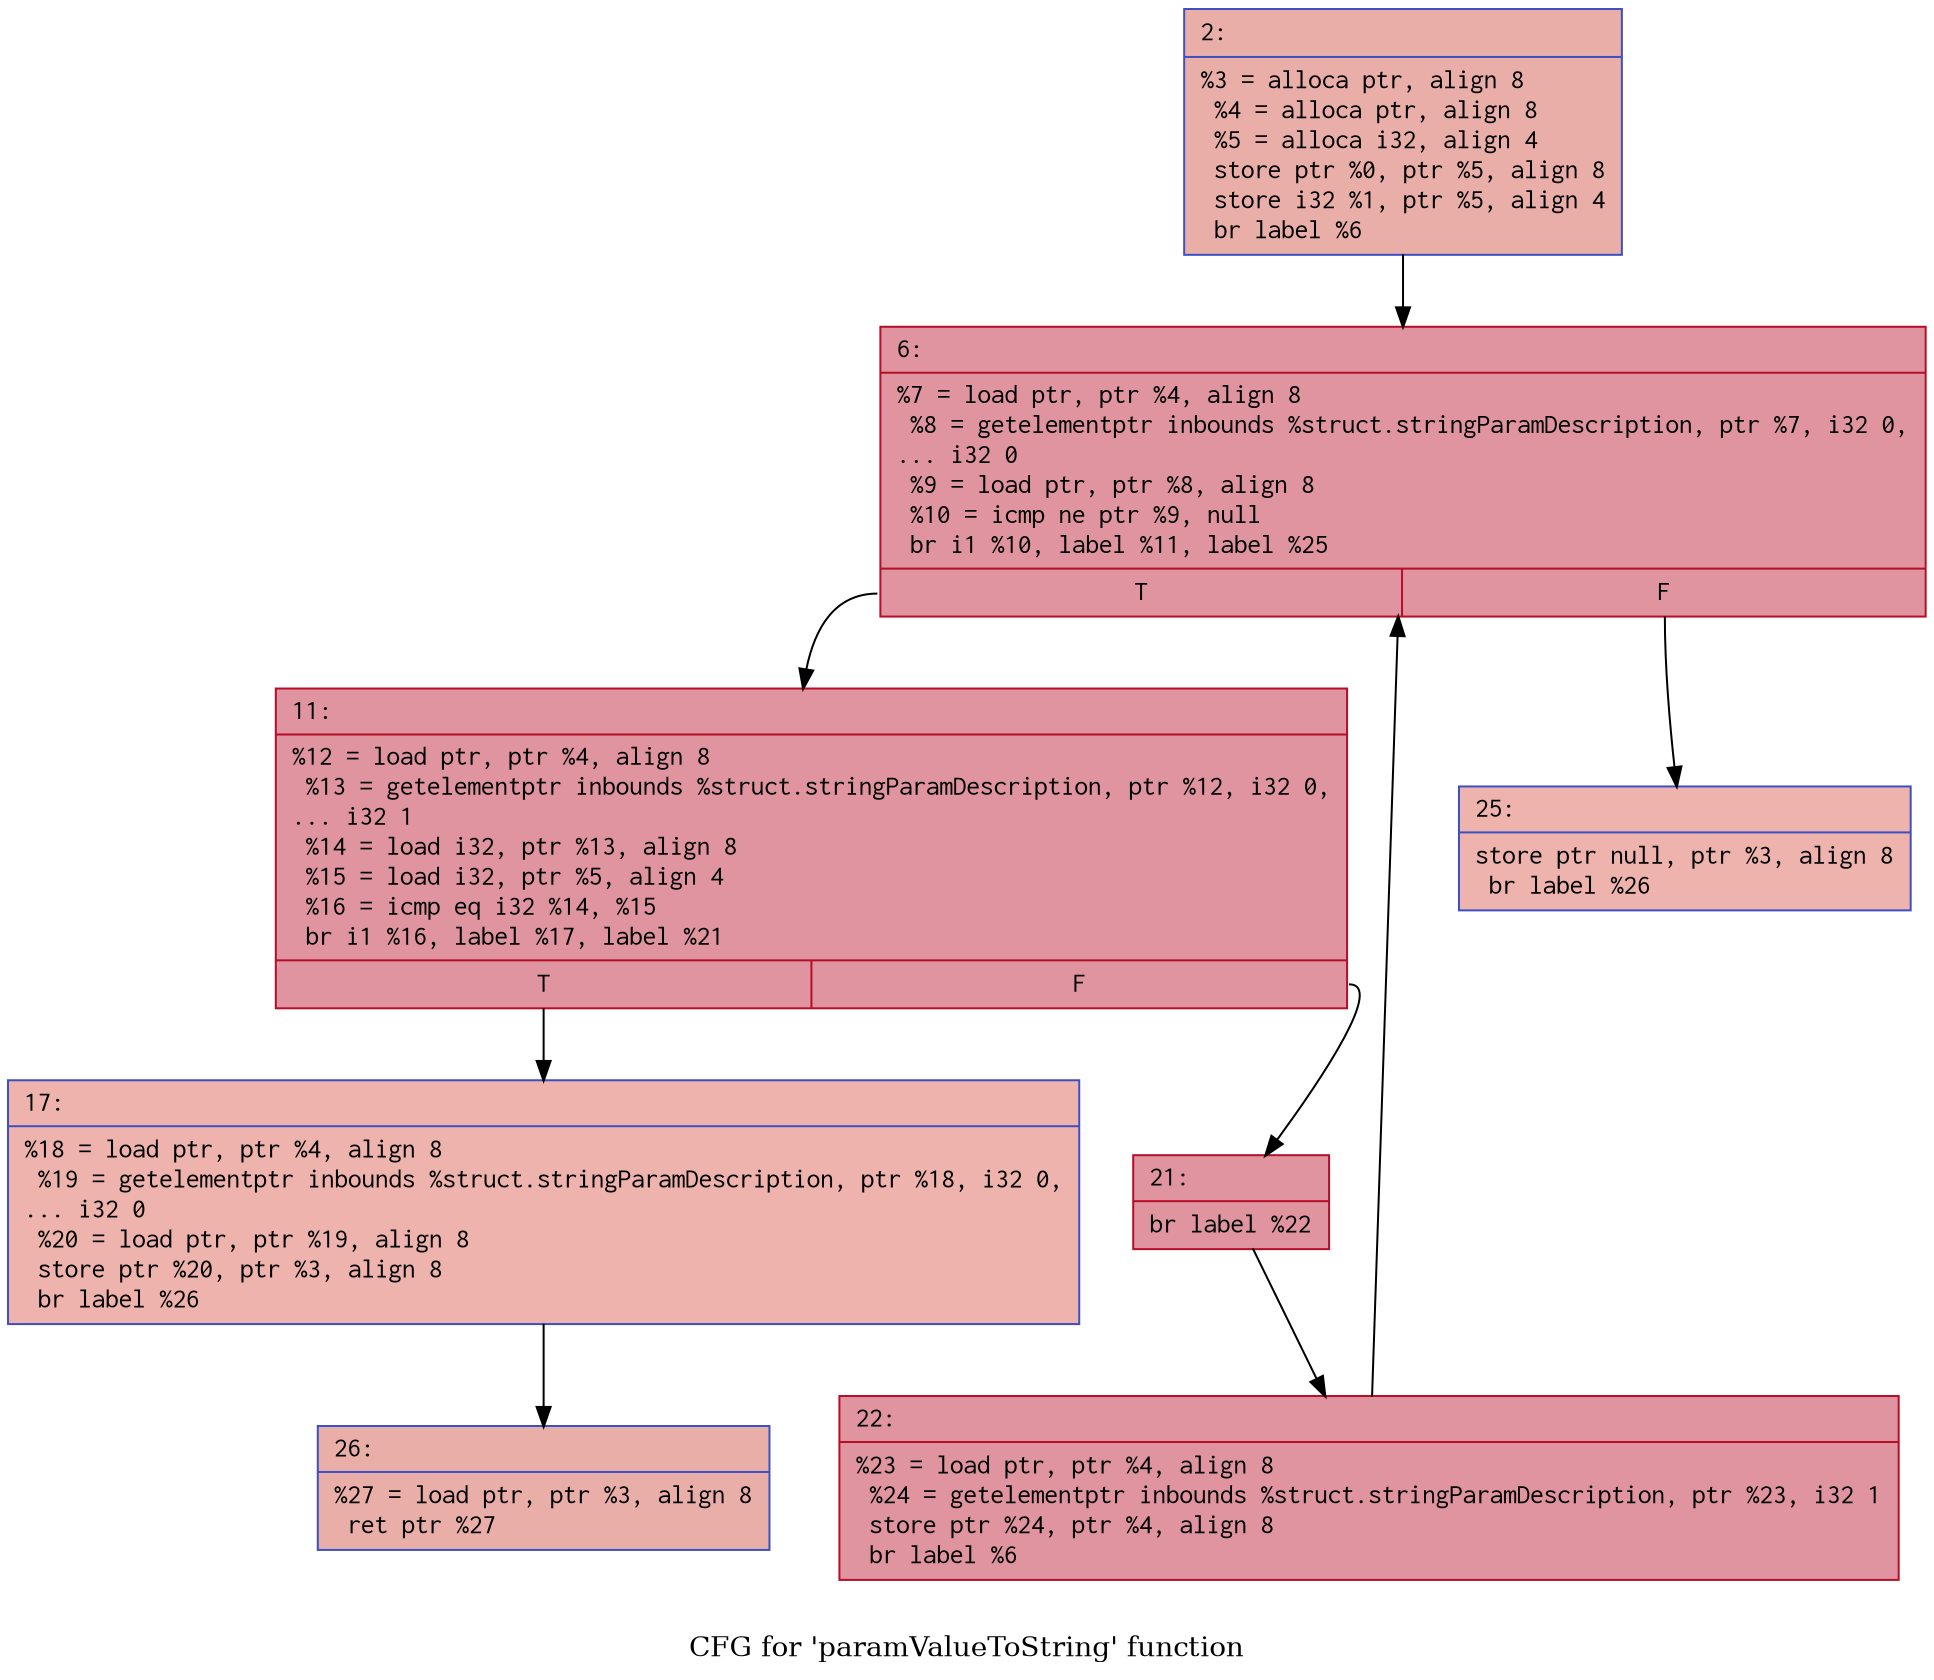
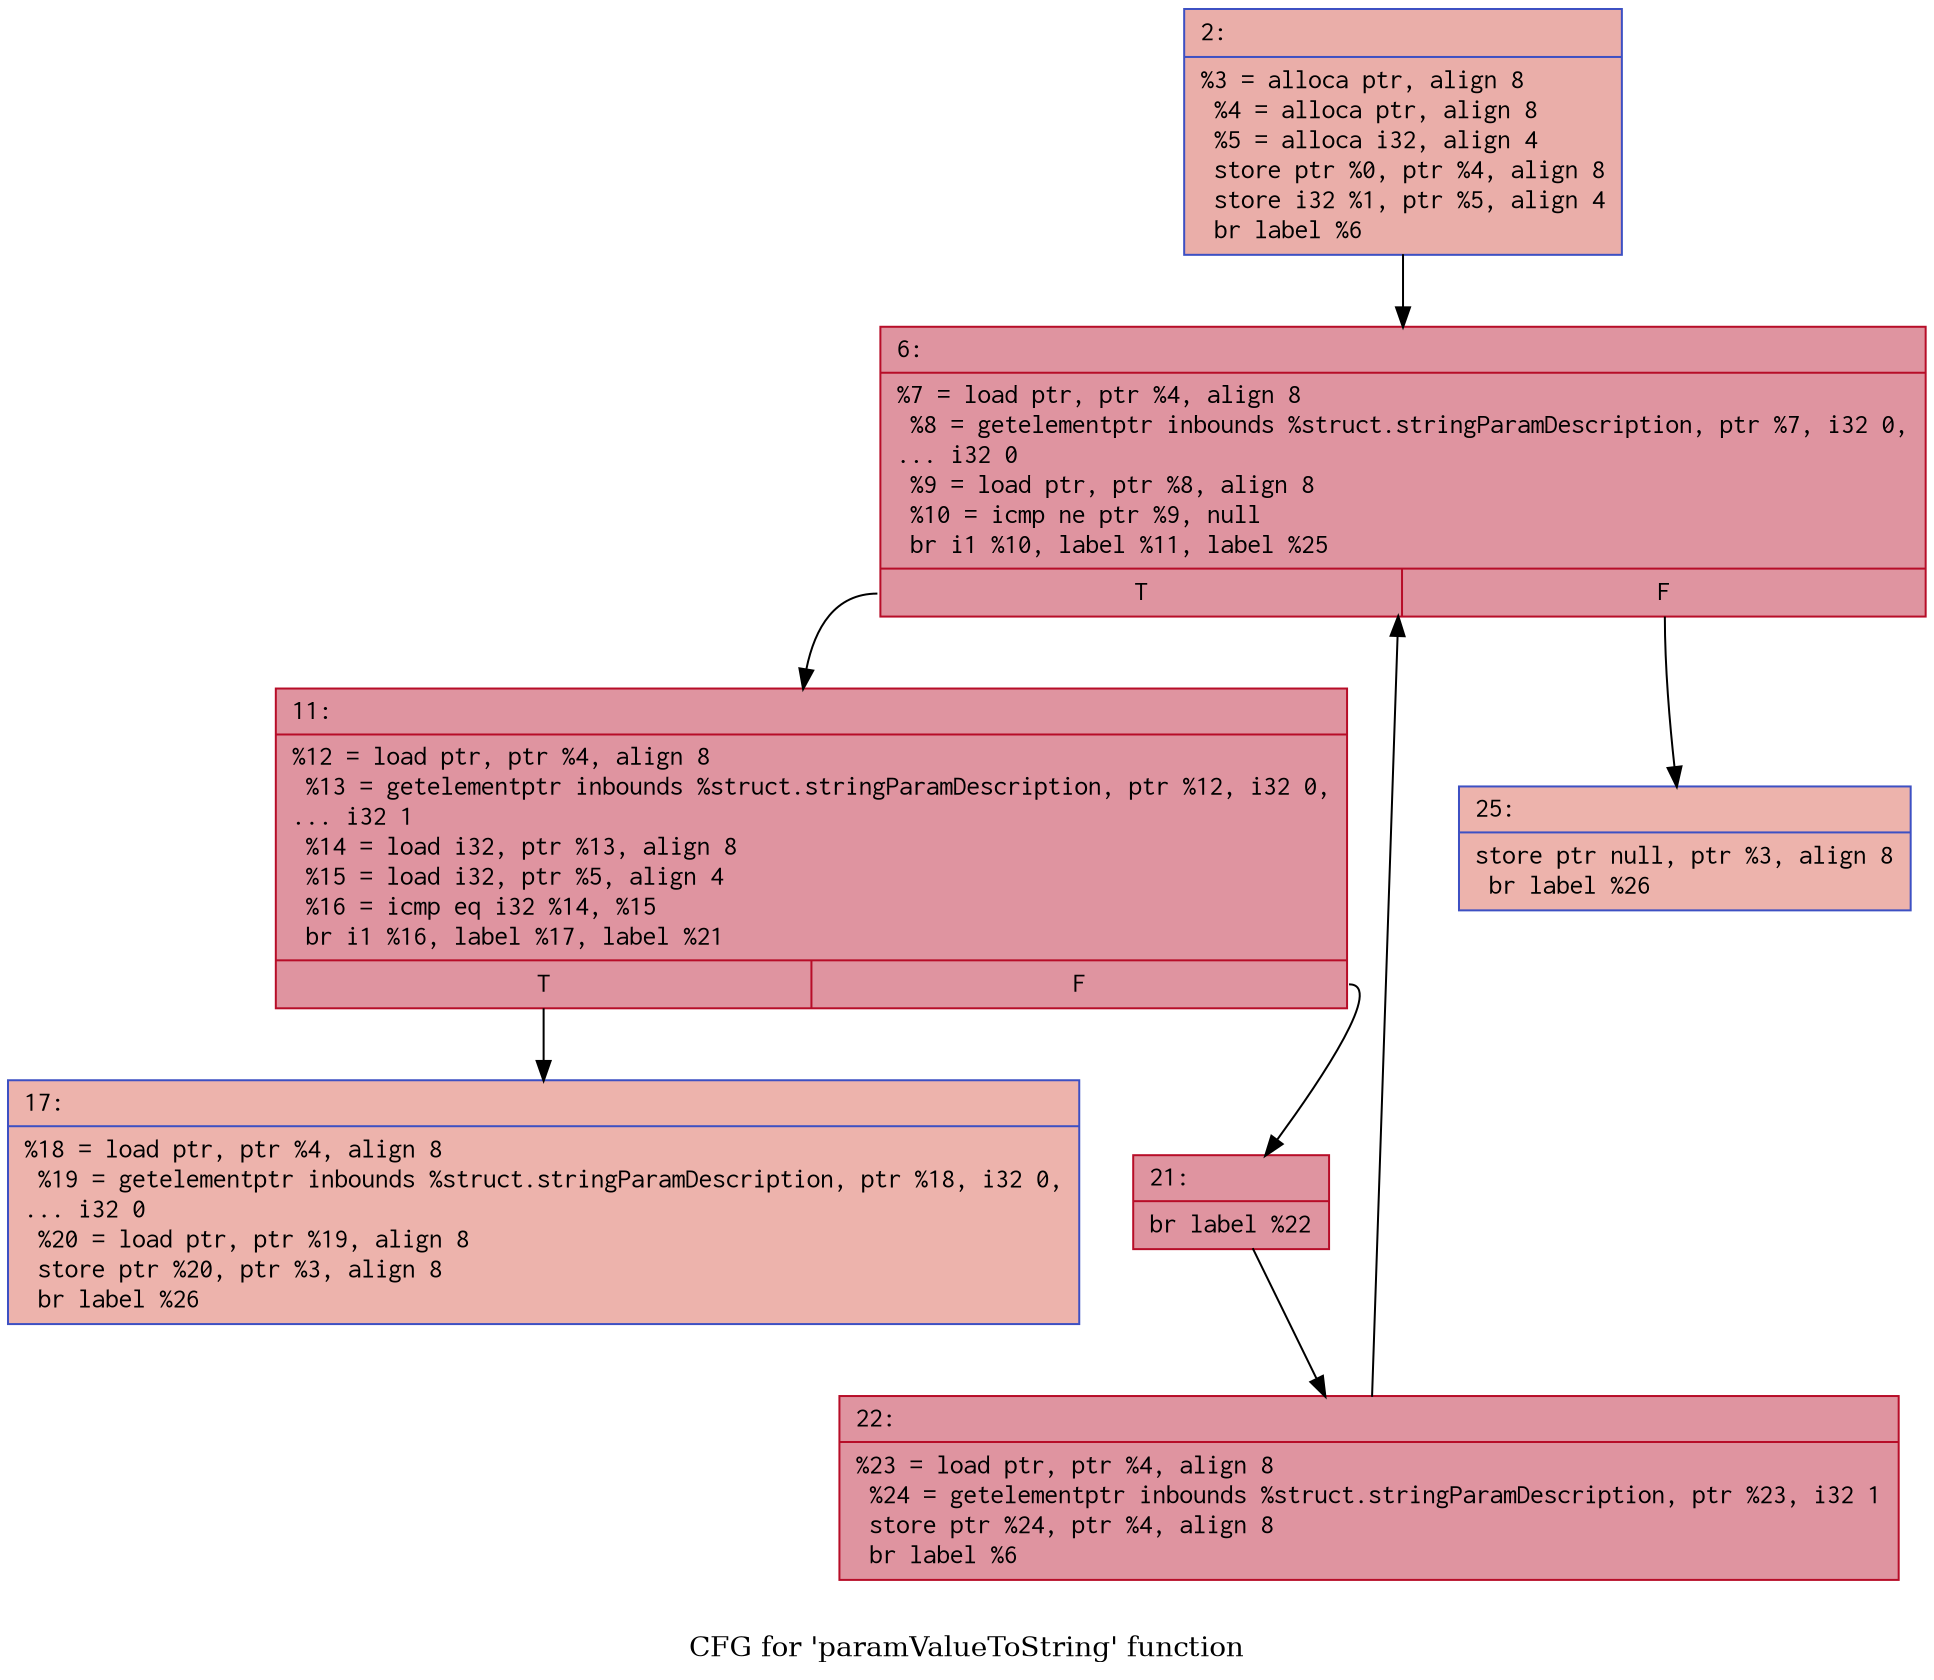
(1403, 170) -> (1403, 170)
(544, 1488) -> none
